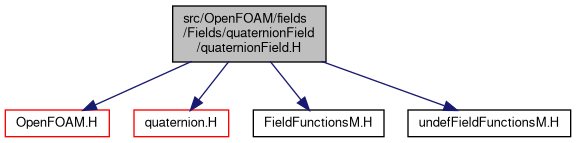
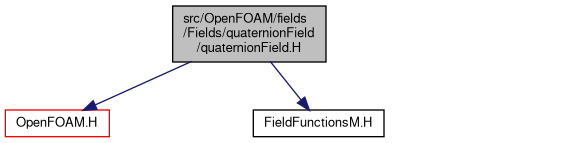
(181, 123) -> none
(489, 123) -> none
